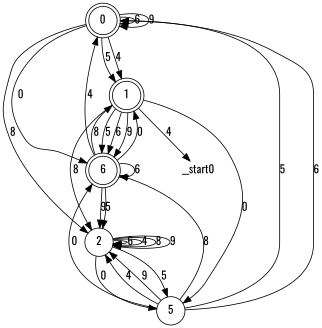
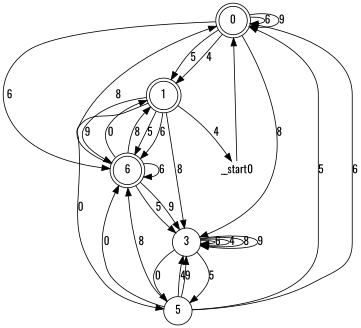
(21, 95) -> (9, 95)
(90, 95) -> (118, 95)
none -> (235, 104)
(99, 242) -> (187, 242)
